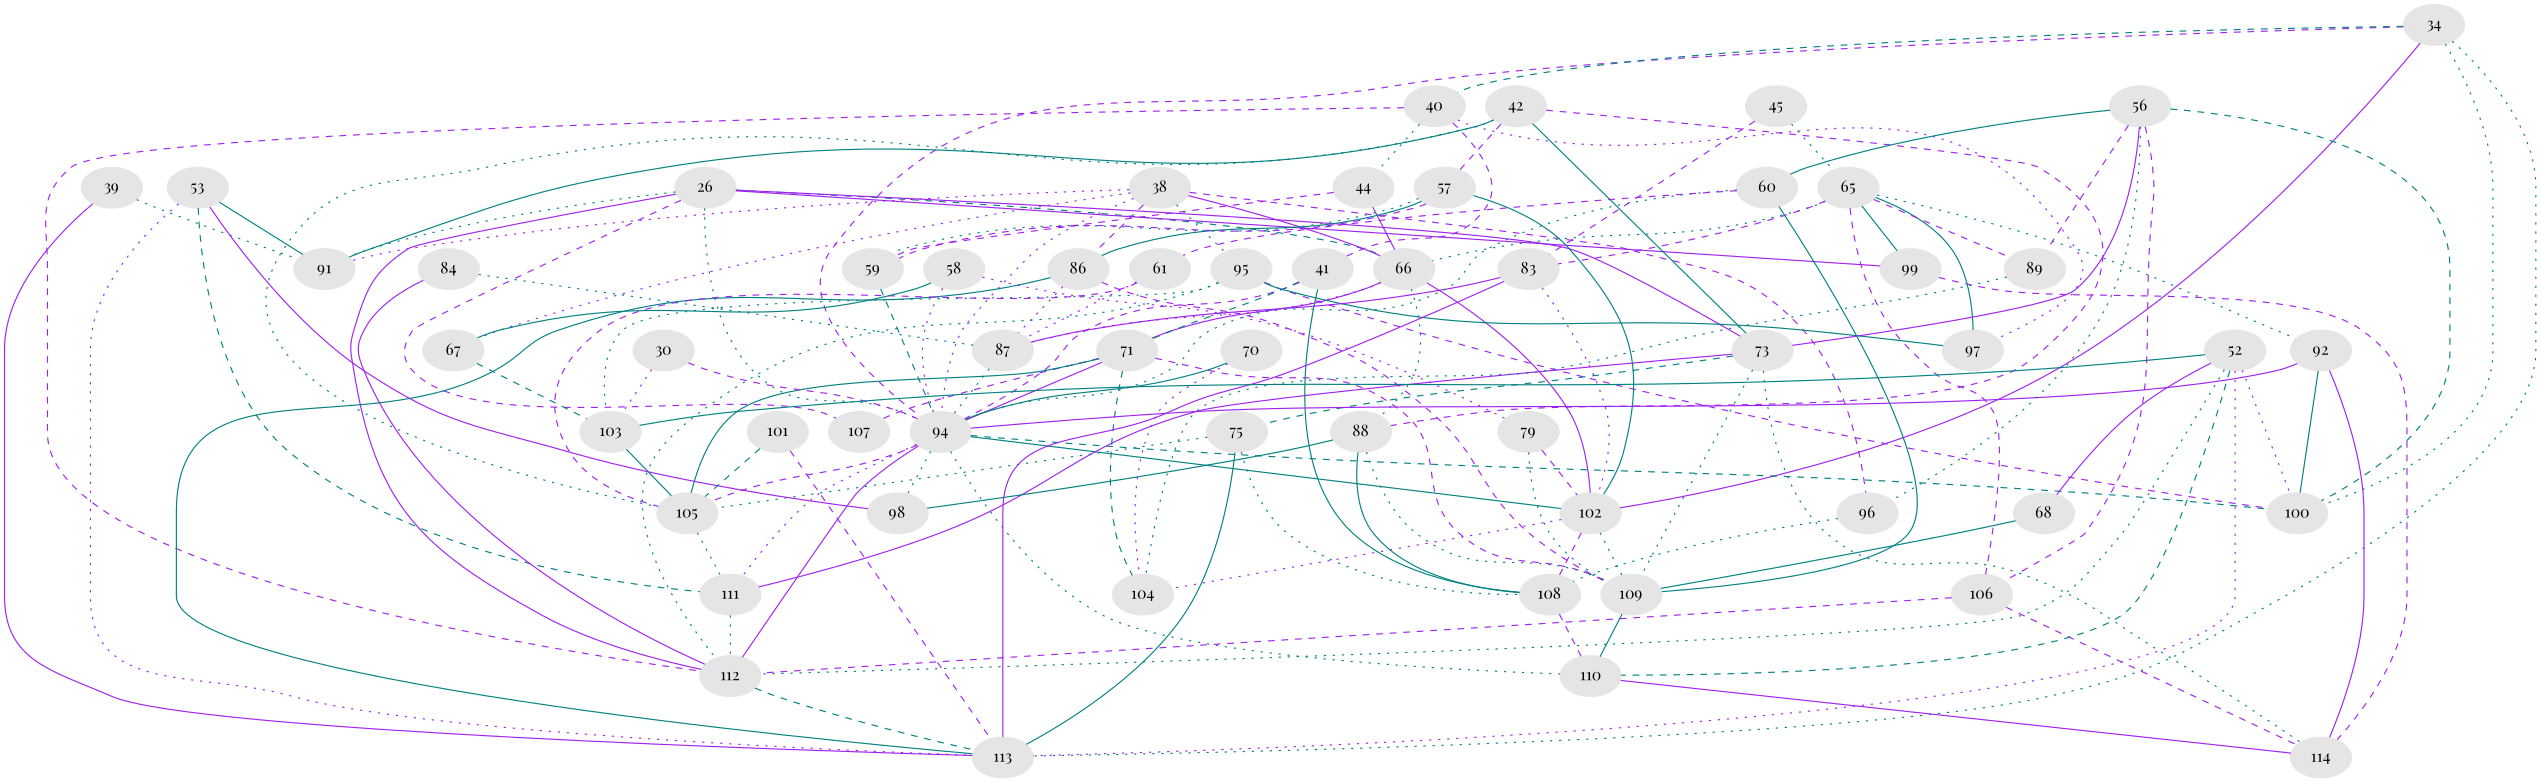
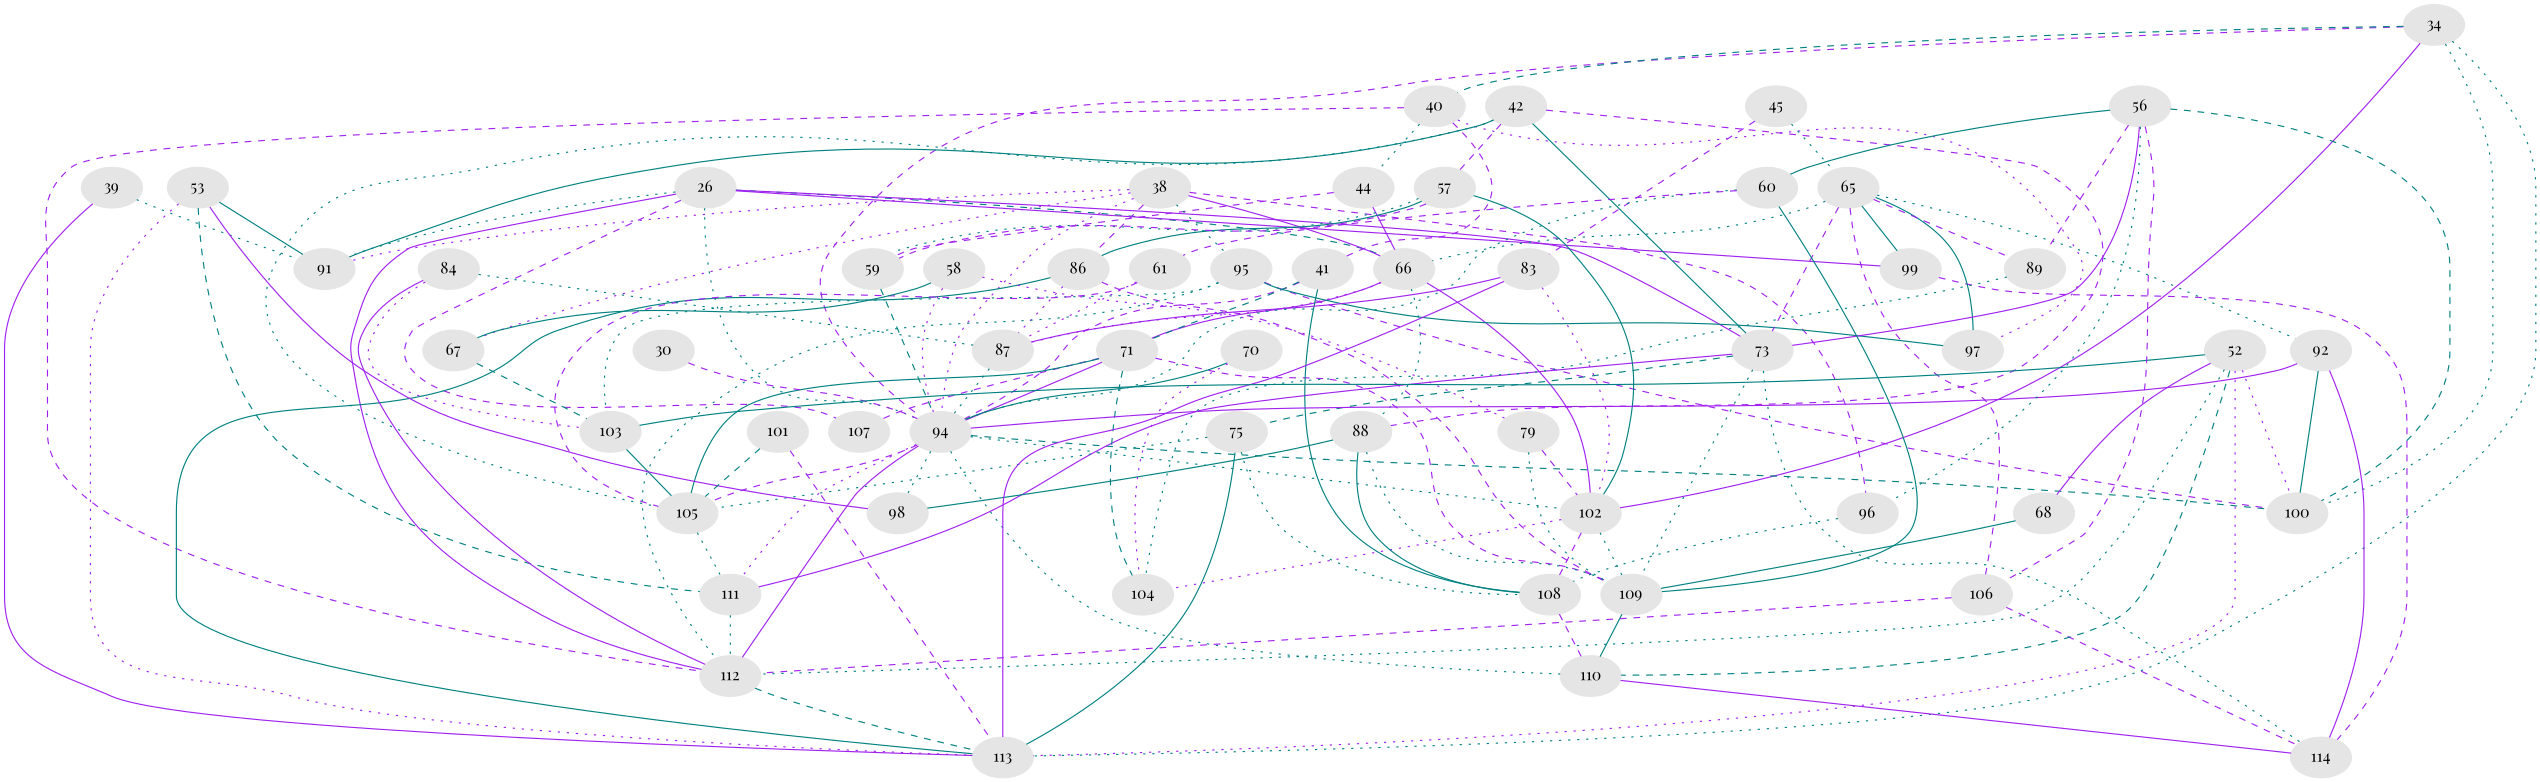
(1693, 239) -> (1805, 269)
(637, 391) -> (435, 401)
(1266, 473) -> (1266, 473)
